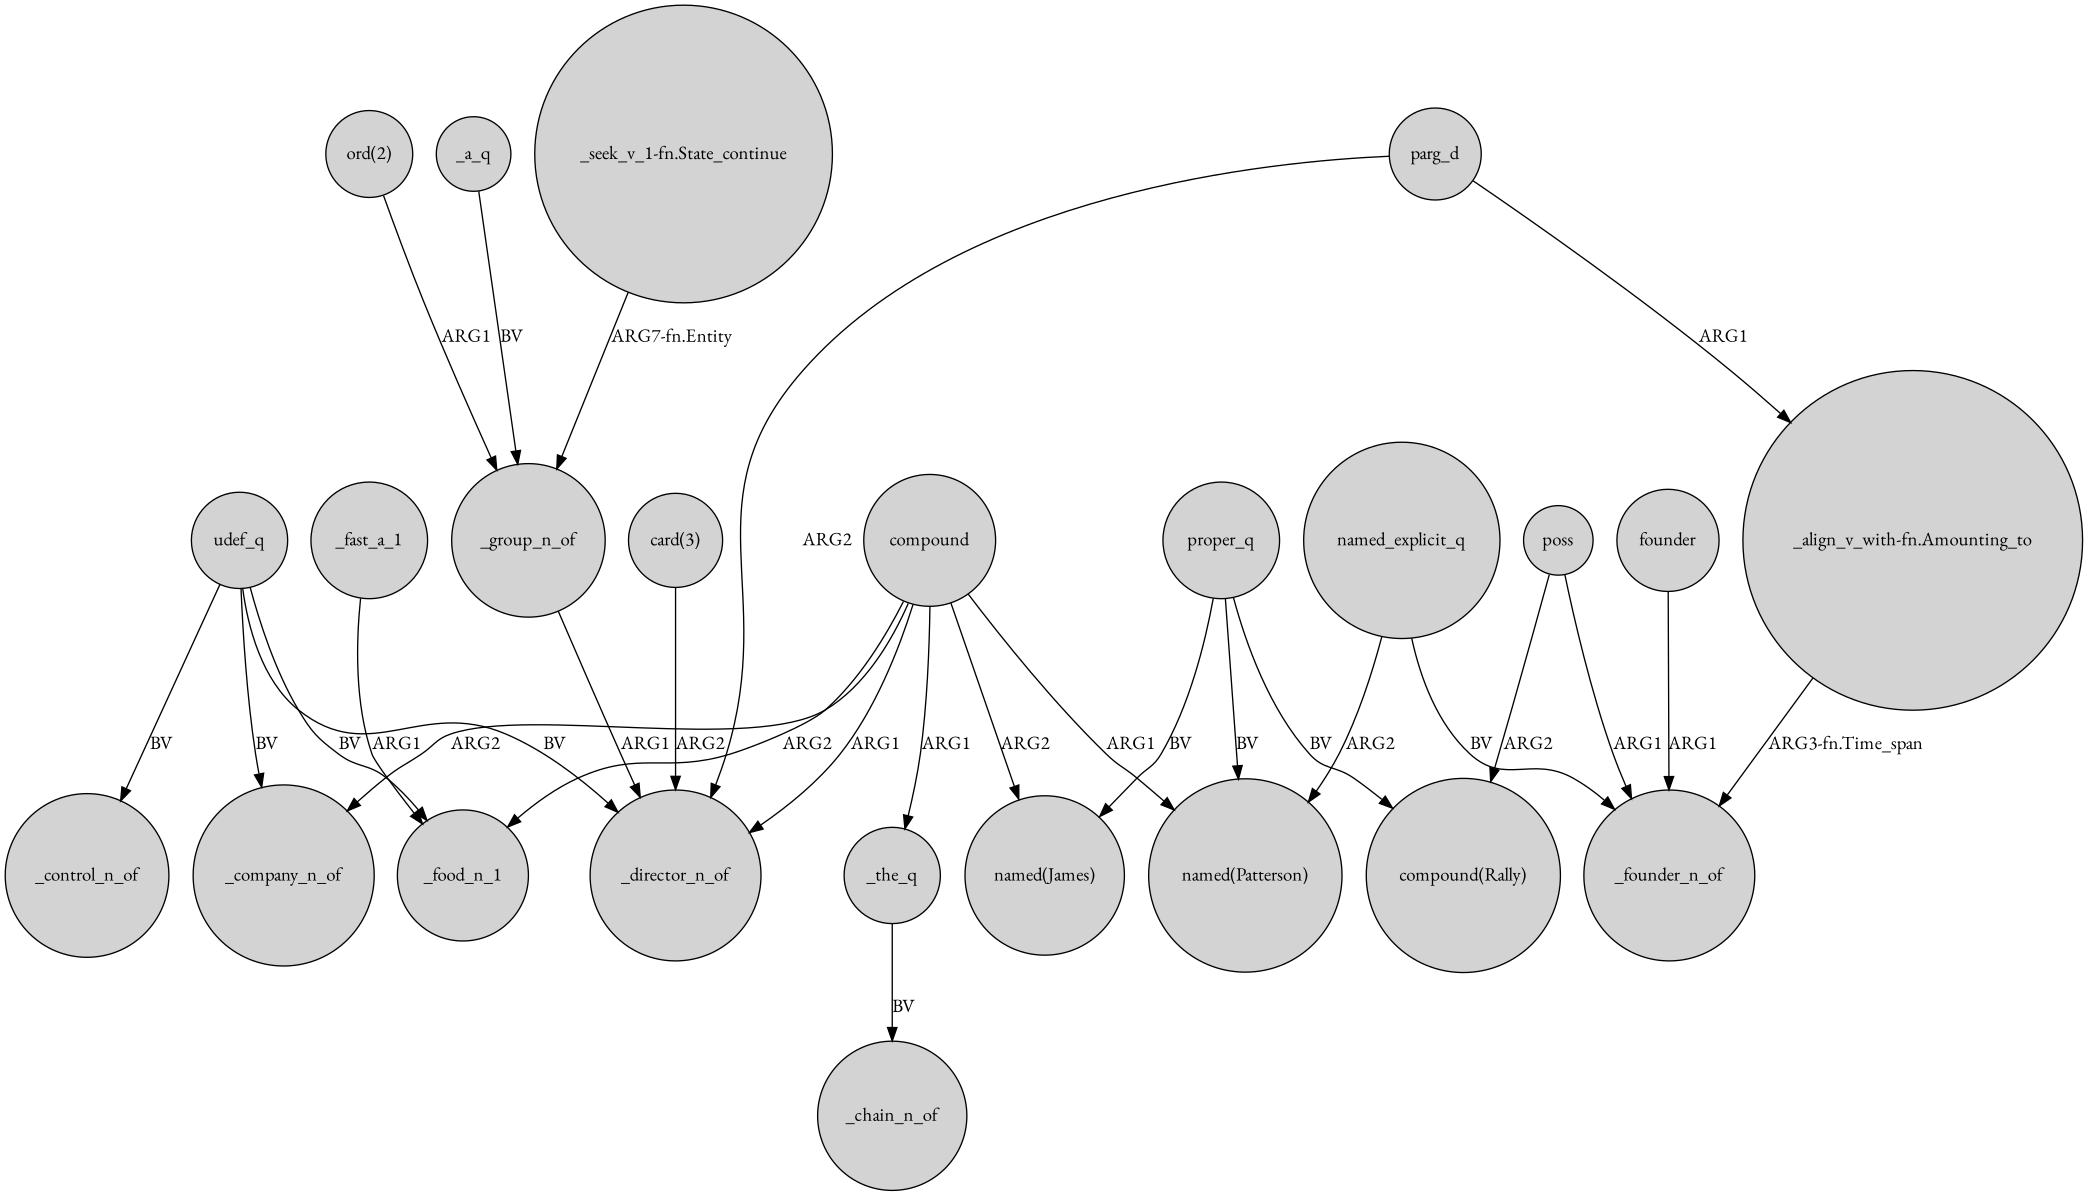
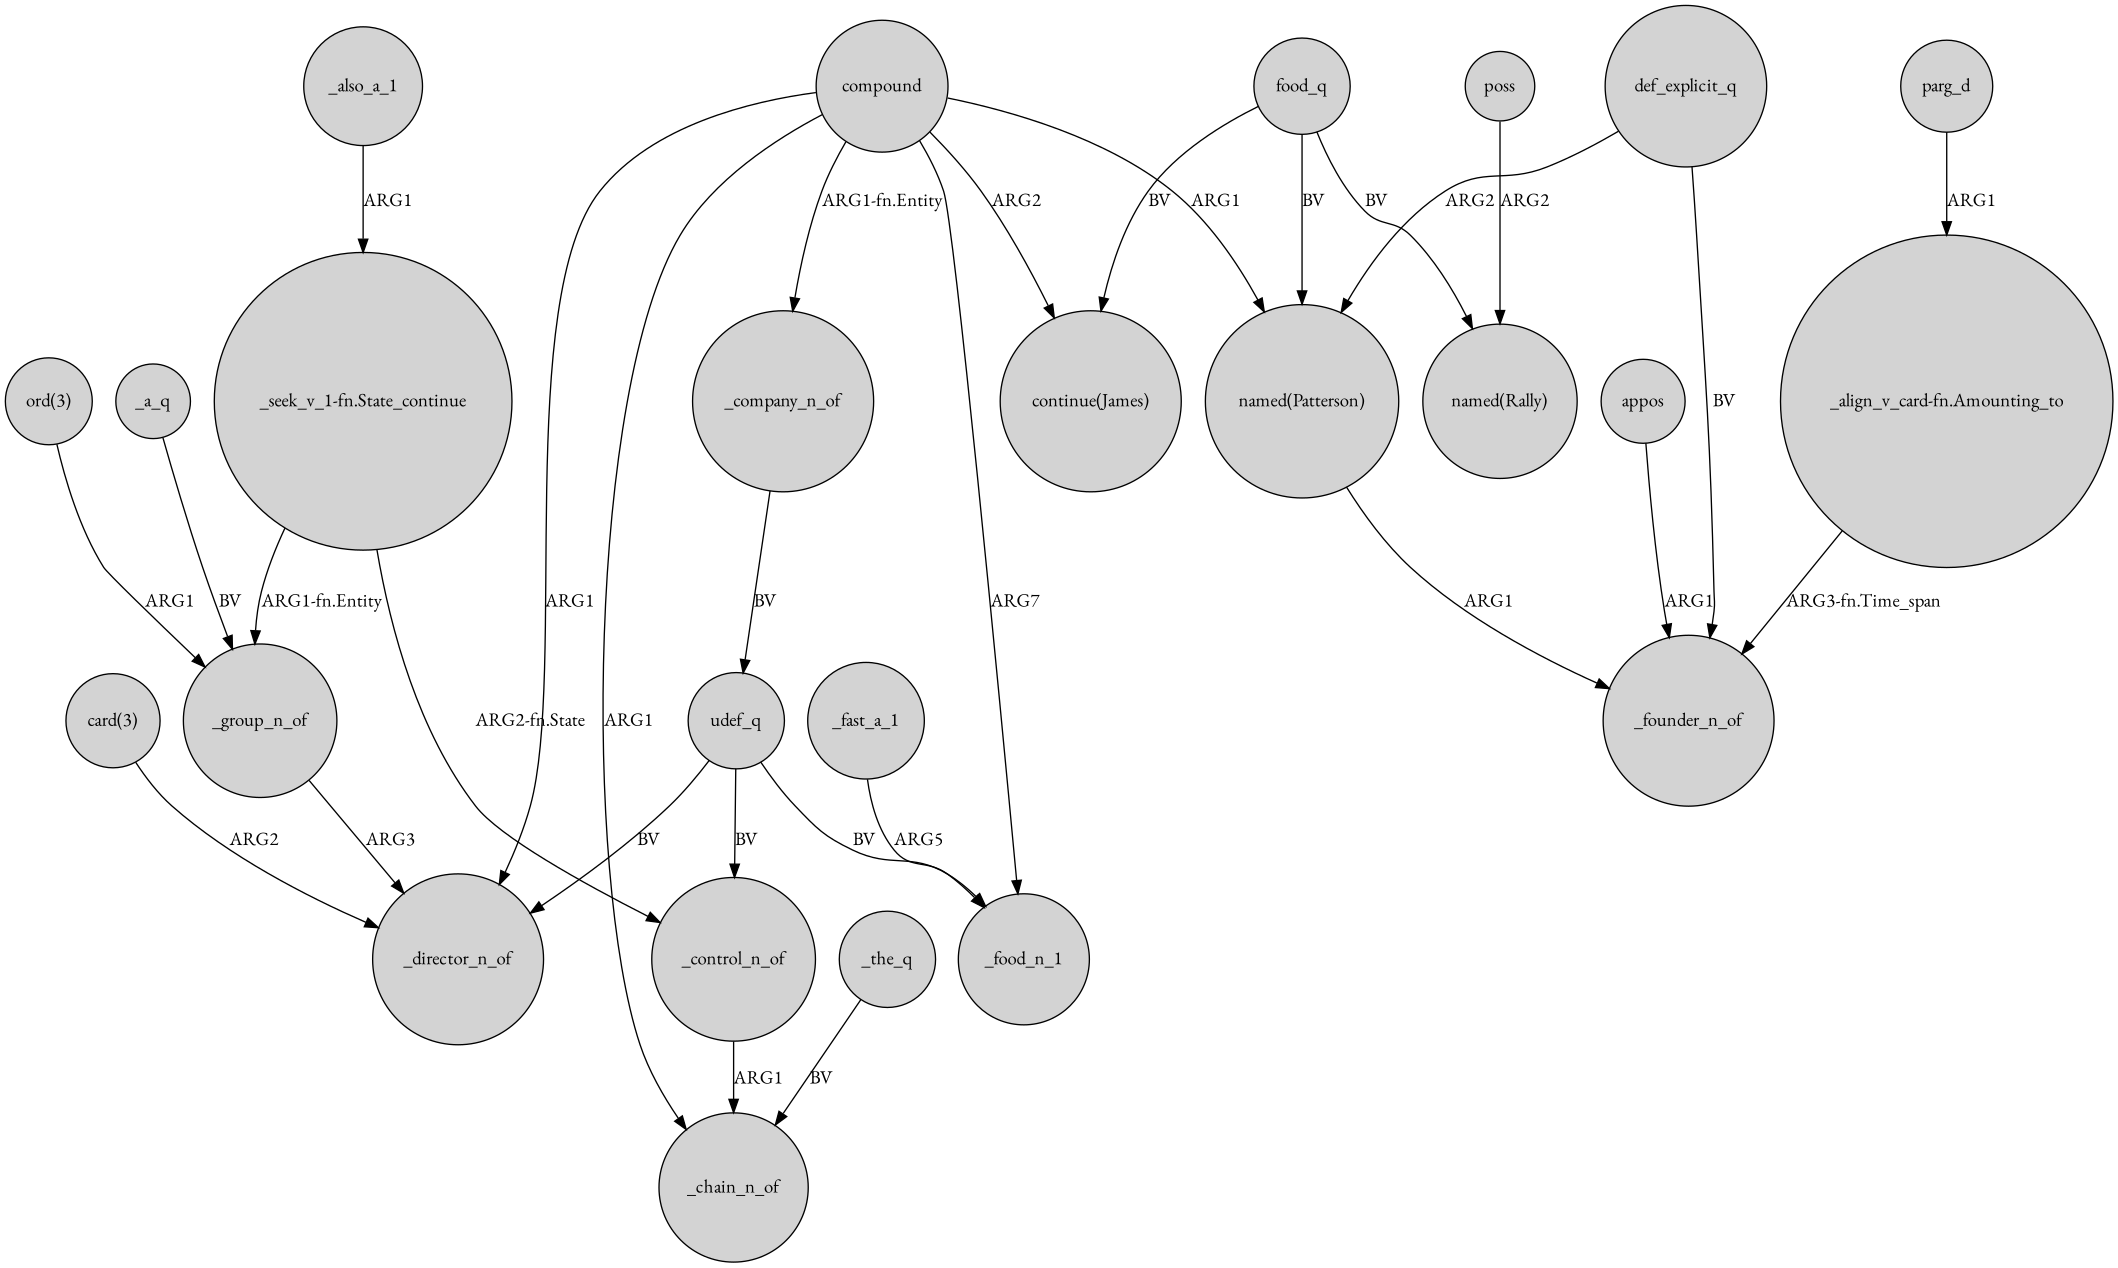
none -> (363, 86)
(369, 154) -> (49, 401)
(880, 303) -> none
(672, 337) -> (322, 601)
(1221, 540) -> (1302, 86)
(1402, 540) -> (1686, 86)
(1668, 540) -> (1643, 401)
(1913, 540) -> (1947, 401)
(247, 681) -> (758, 575)
(1591, 682) -> (1456, 604)
(925, 712) -> (608, 584)
(397, 744) -> (919, 840)
(476, 744) -> (883, 201)
(645, 744) -> (391, 840)
(807, 744) -> (1015, 601)
none -> (455, 776)
(1045, 875) -> (1091, 401)
(1463, 875) -> (1500, 401)
none -> (734, 1070)
